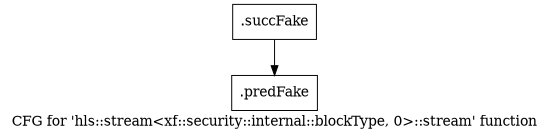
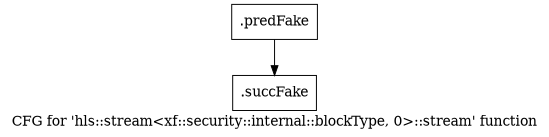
(275, 53) -> (275, 53)
